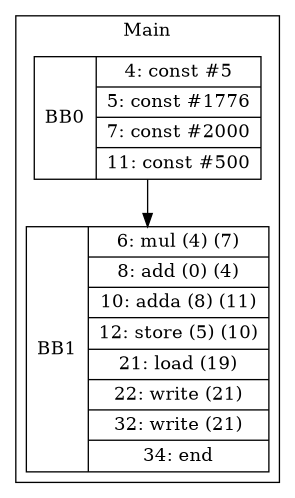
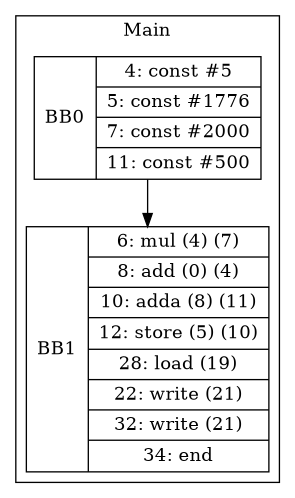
(179, 364) -> (179, 364)
